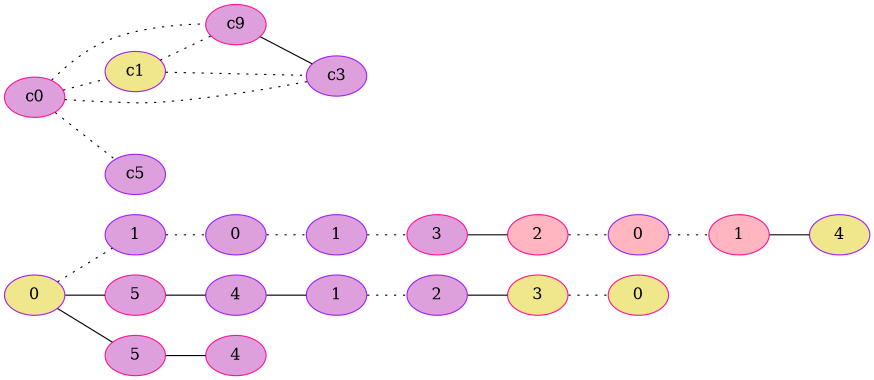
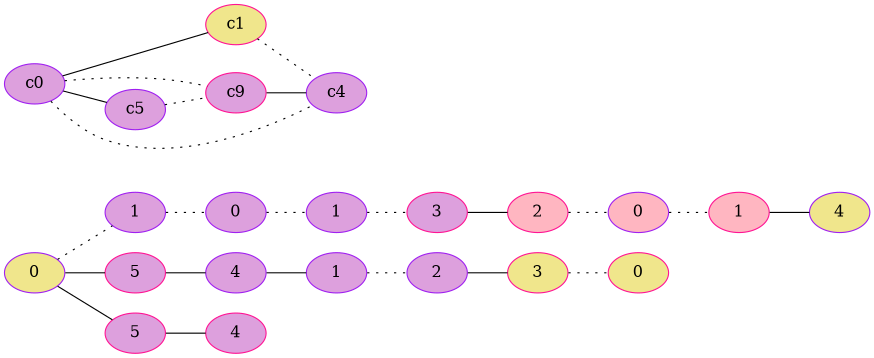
(186, 48) -> (186, 101)
(135, 72) -> (236, 25)
(337, 76) -> (337, 93)
(85, 84) -> (135, 54)
(35, 97) -> (35, 84)
(85, 136) -> (85, 97)
